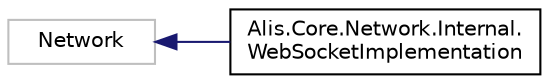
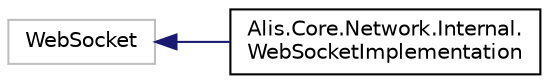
(82, 42) -> (82, 42)
